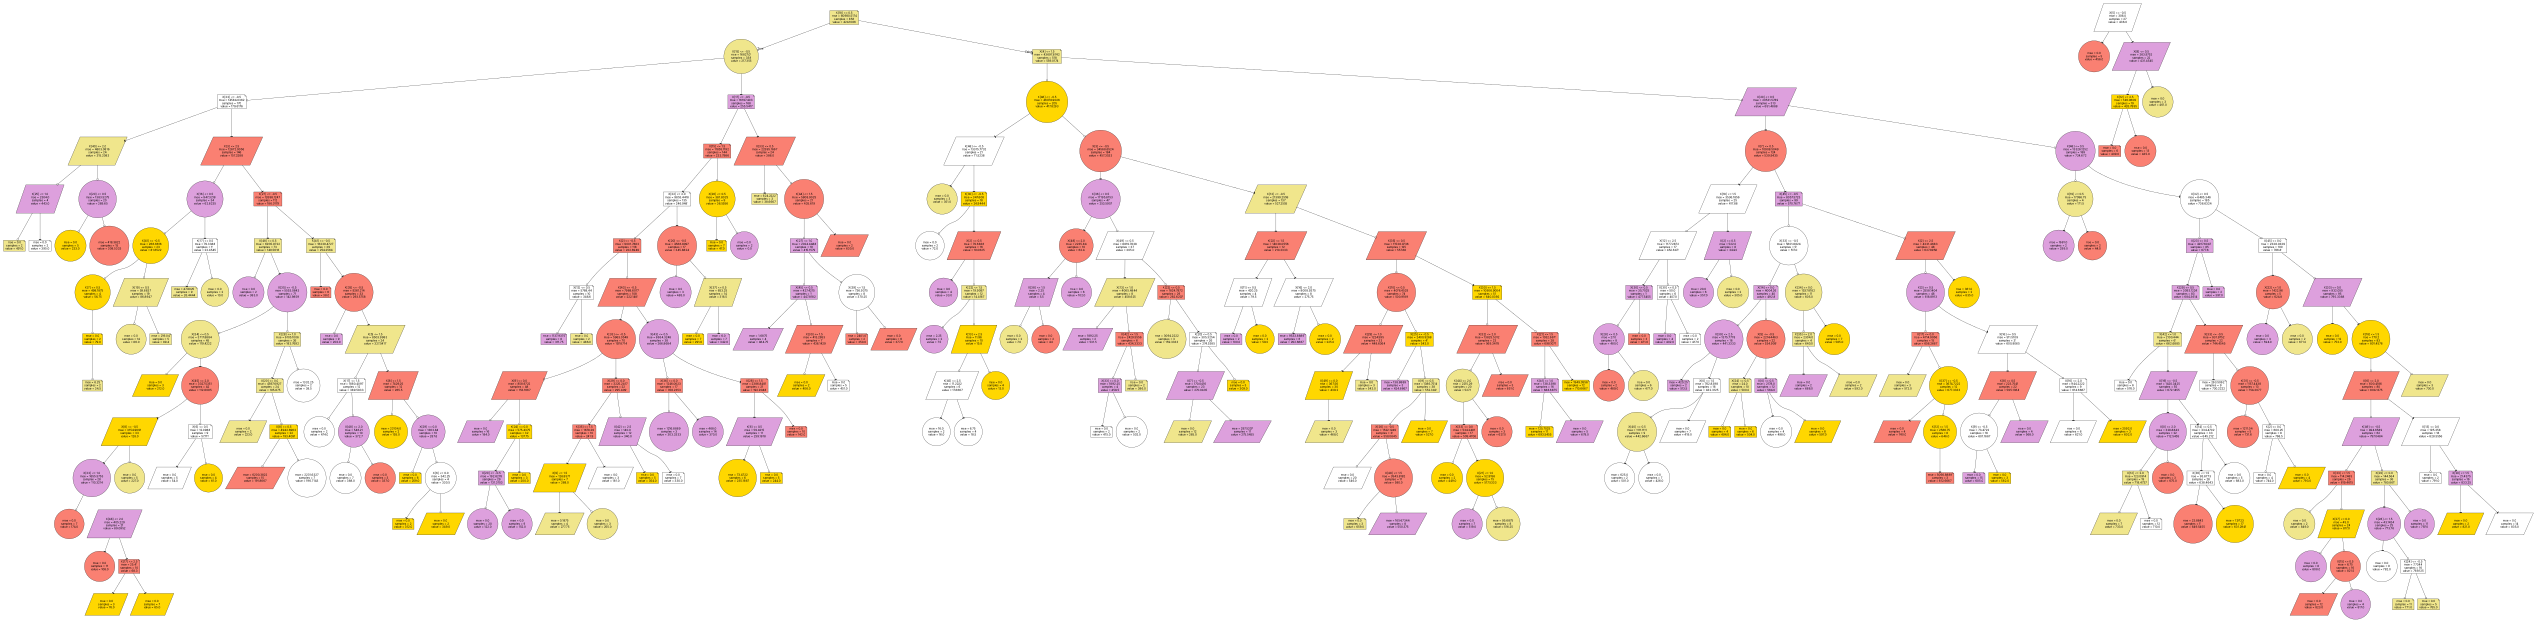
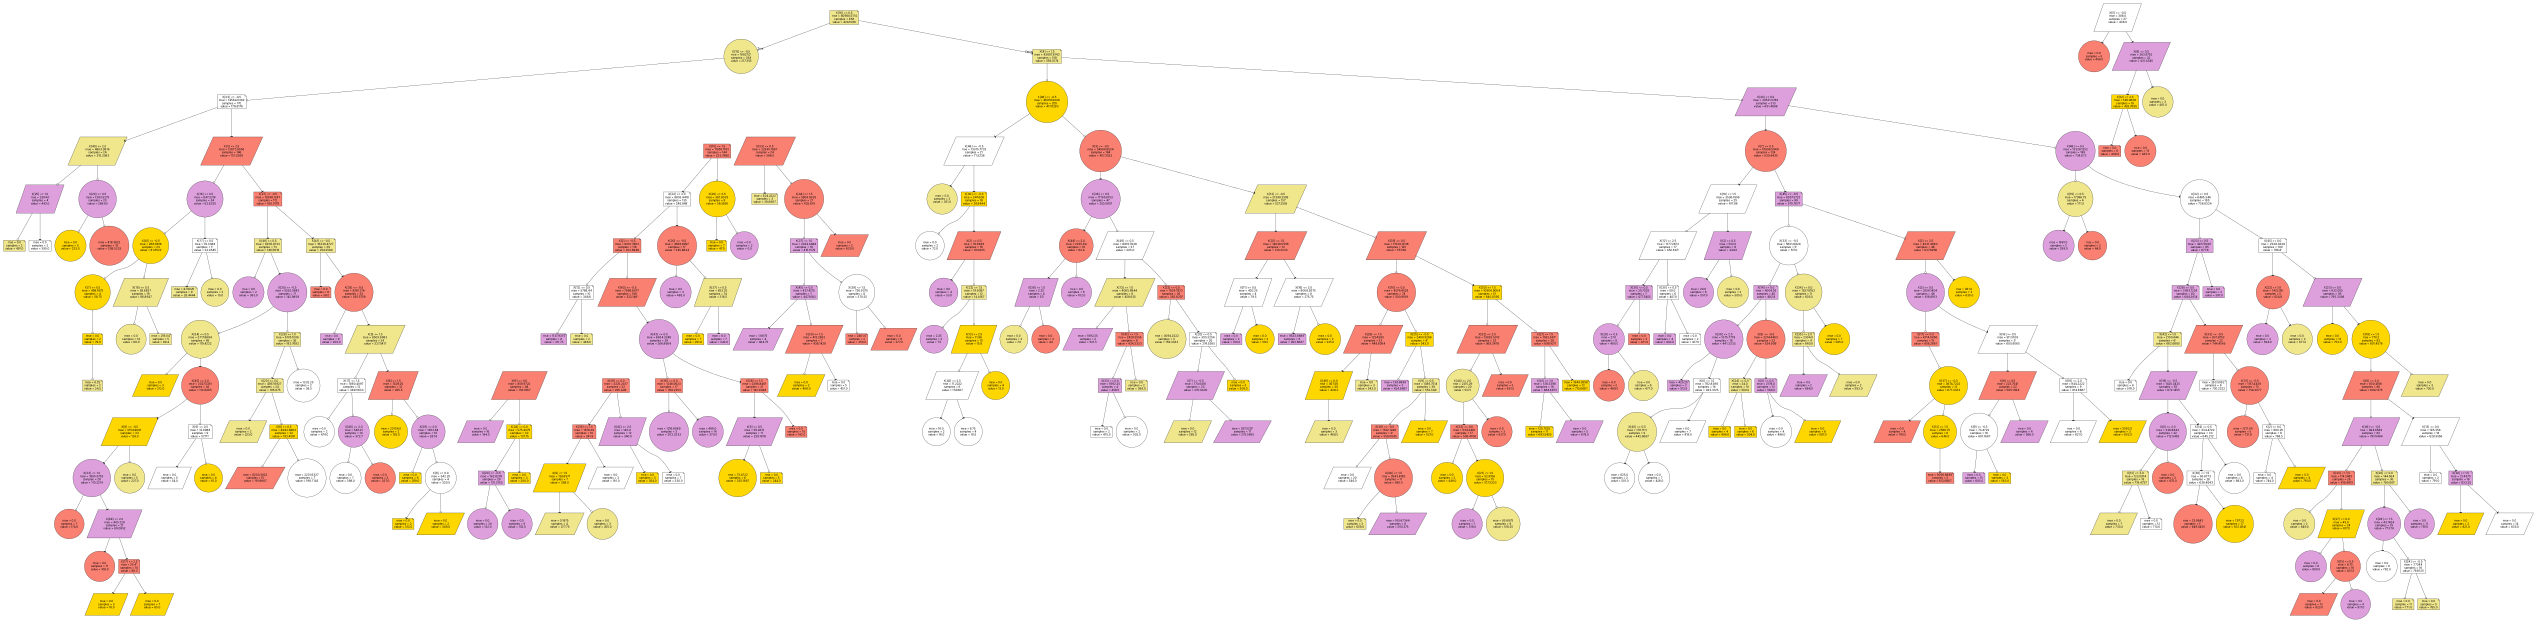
(741, 102) -> none
(616, 339) -> none
(1903, 386) -> none
none -> (104, 502)
